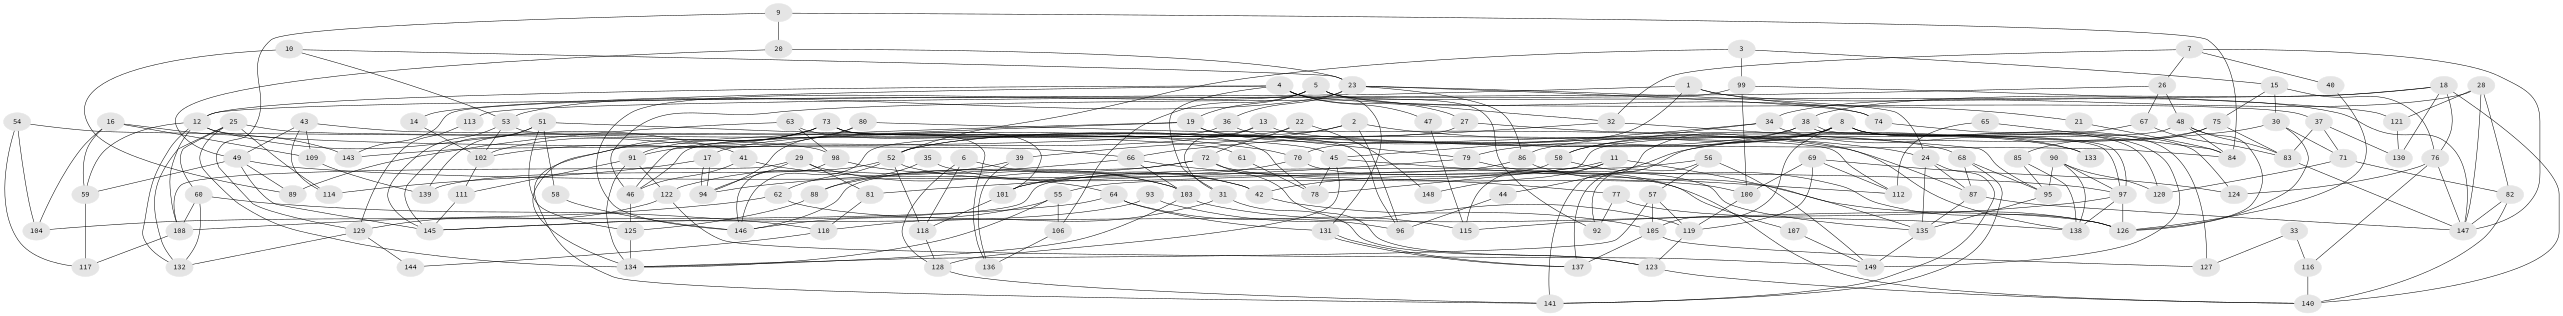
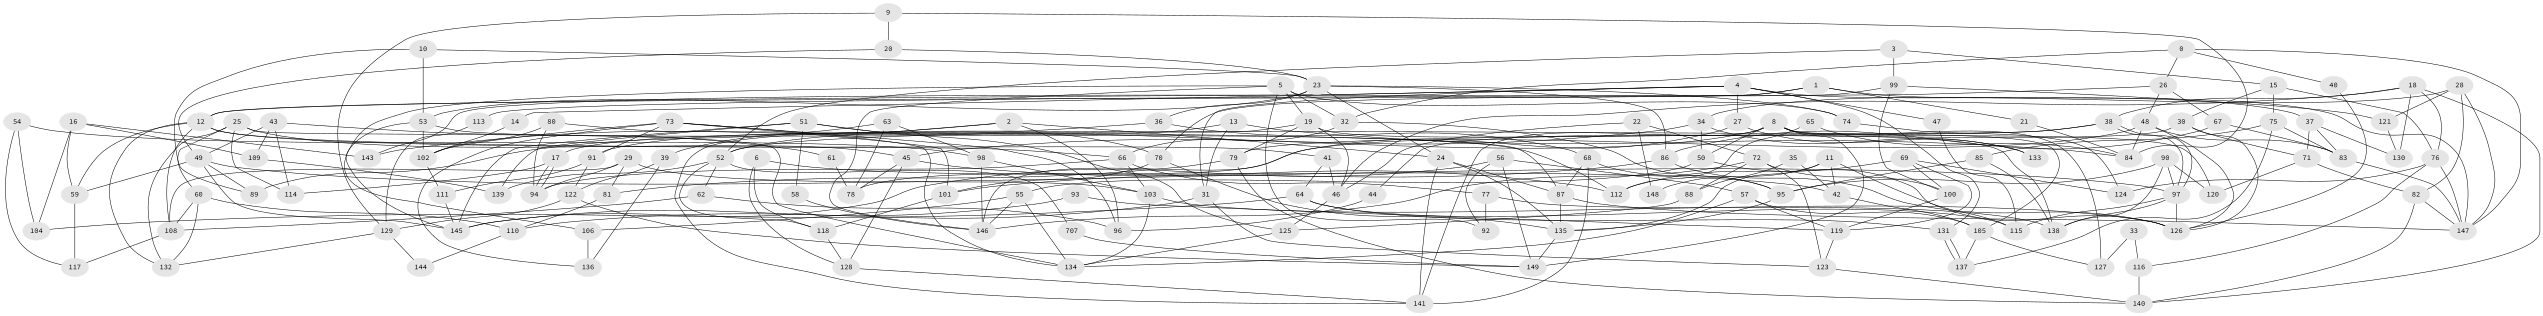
(2190, 49) -> (2181, 49)
(607, 207) -> none
(1794, 231) -> (1072, 231)
